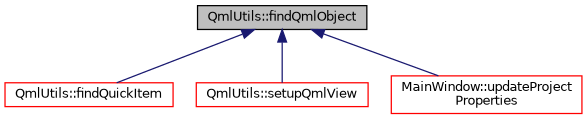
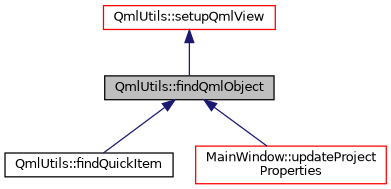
(282, 63) -> (189, 59)
(89, 95) -> (89, 165)
